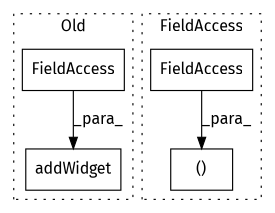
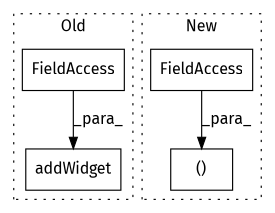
(202, 27) -> (202, 27)
